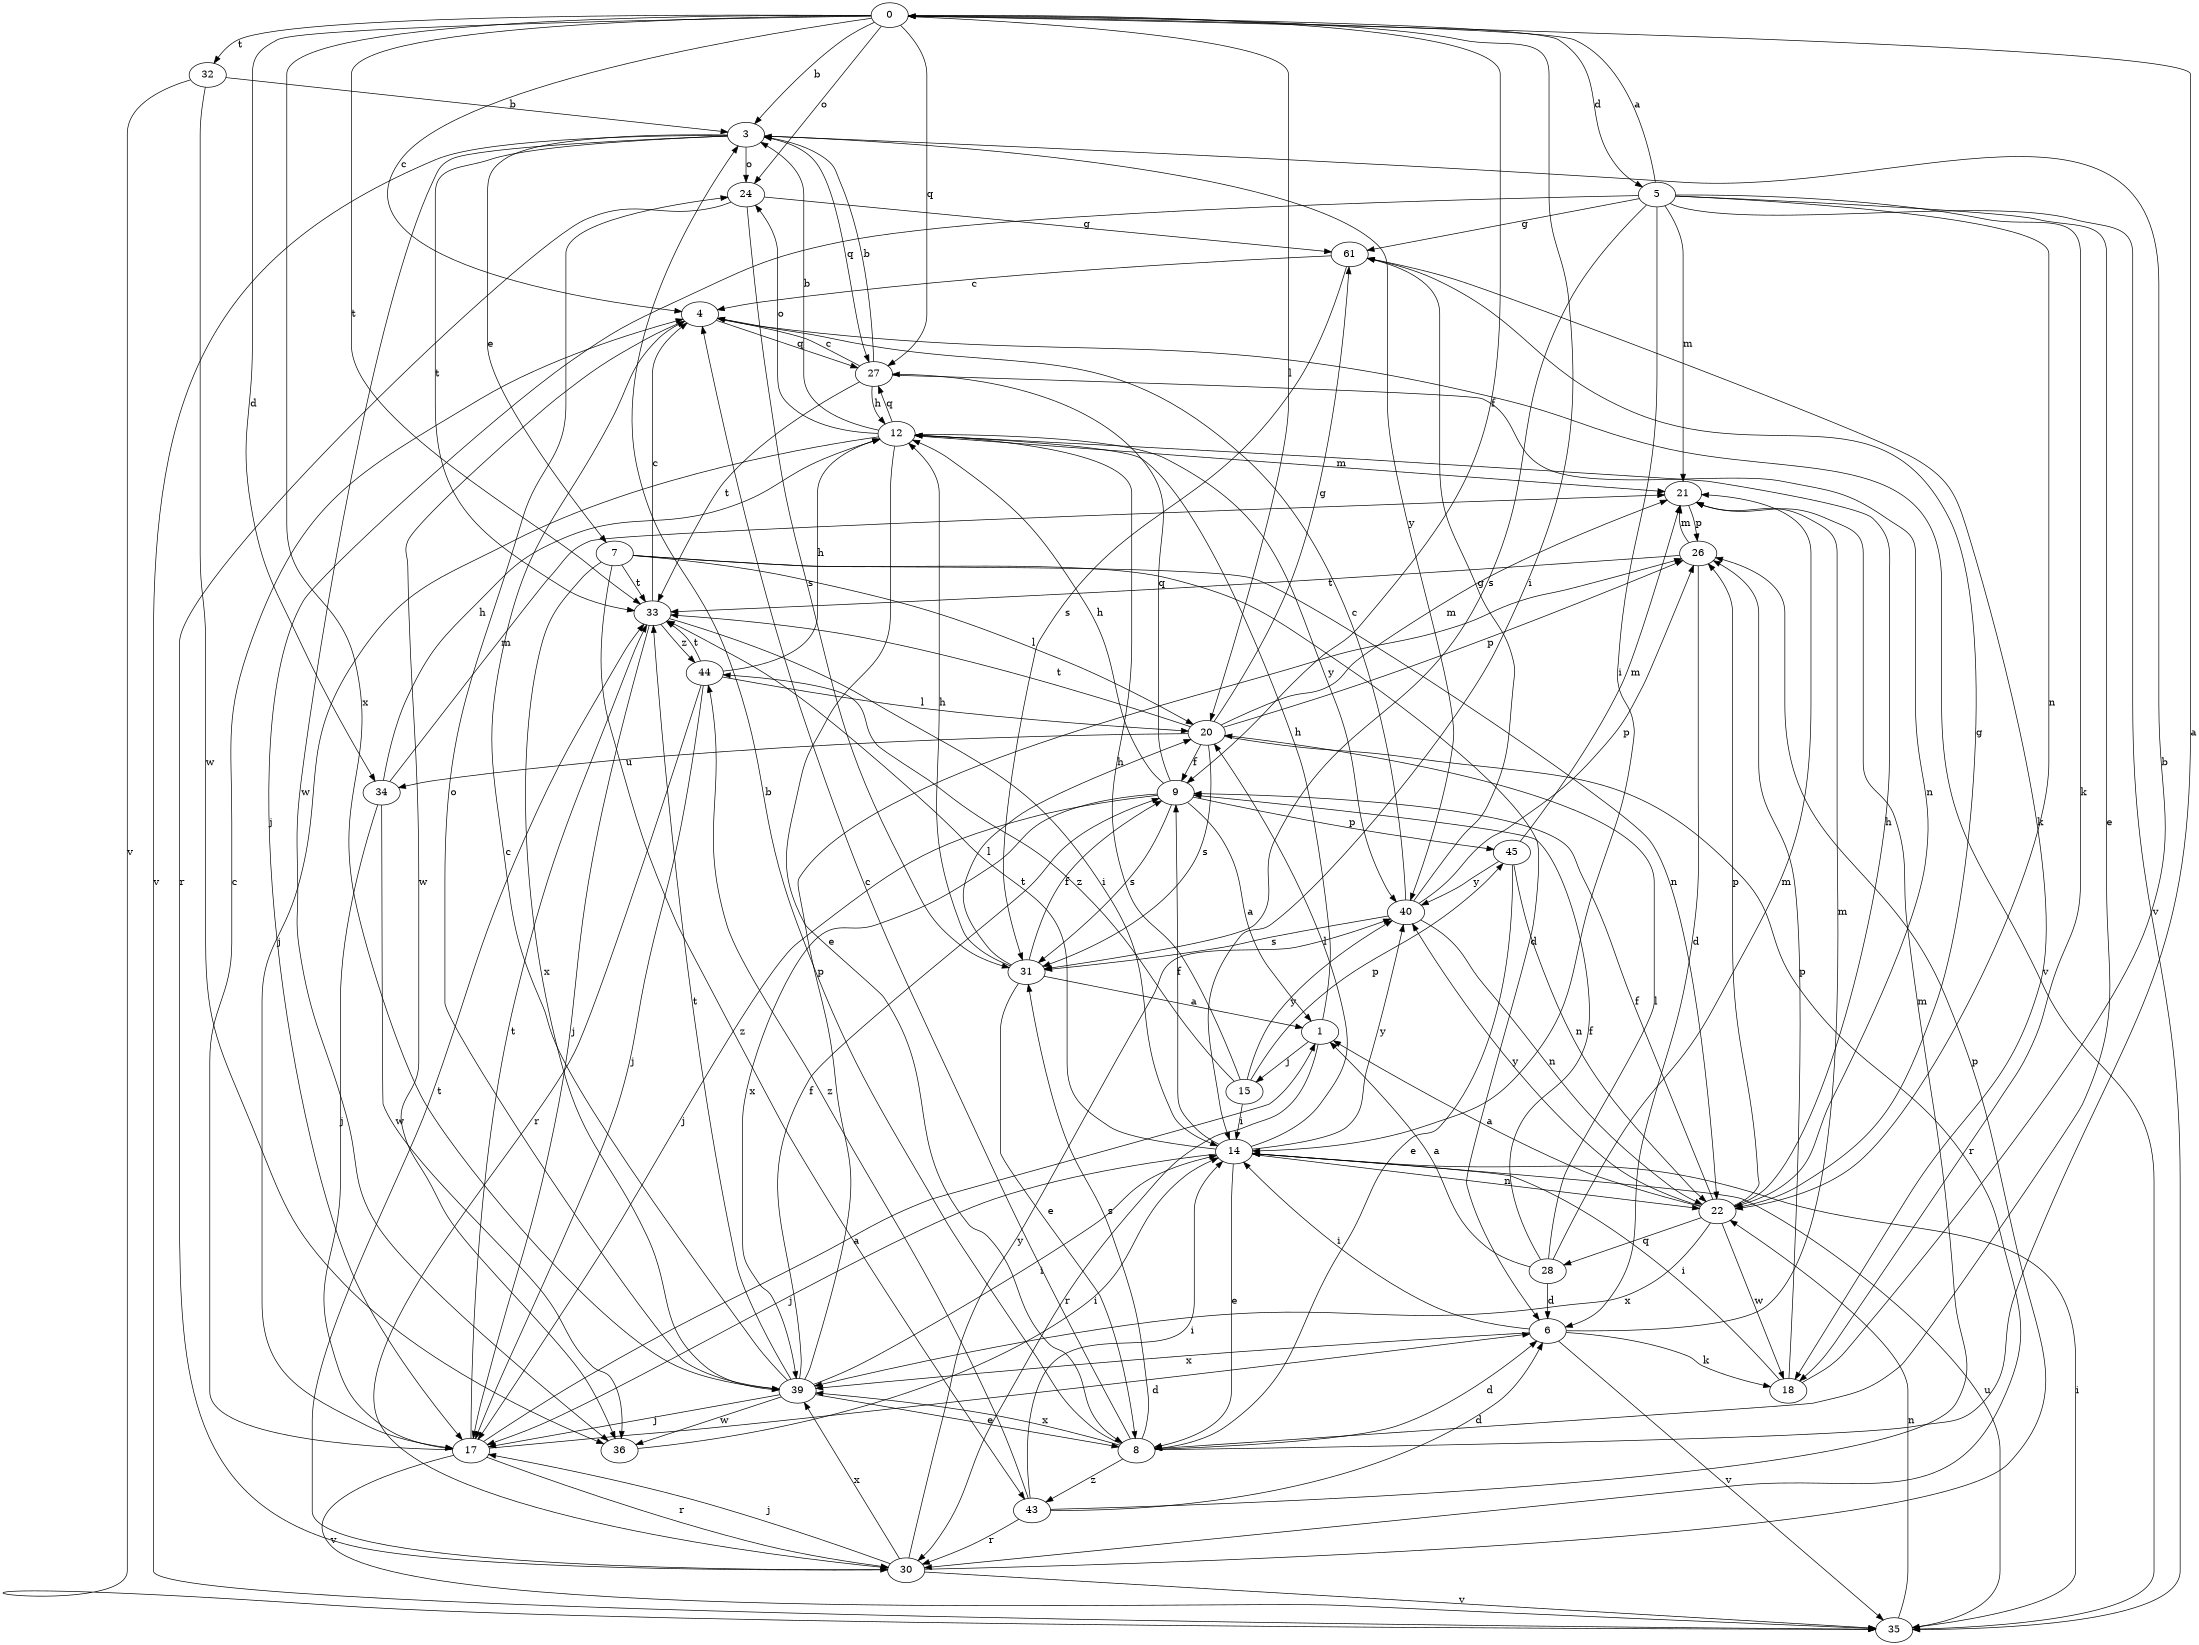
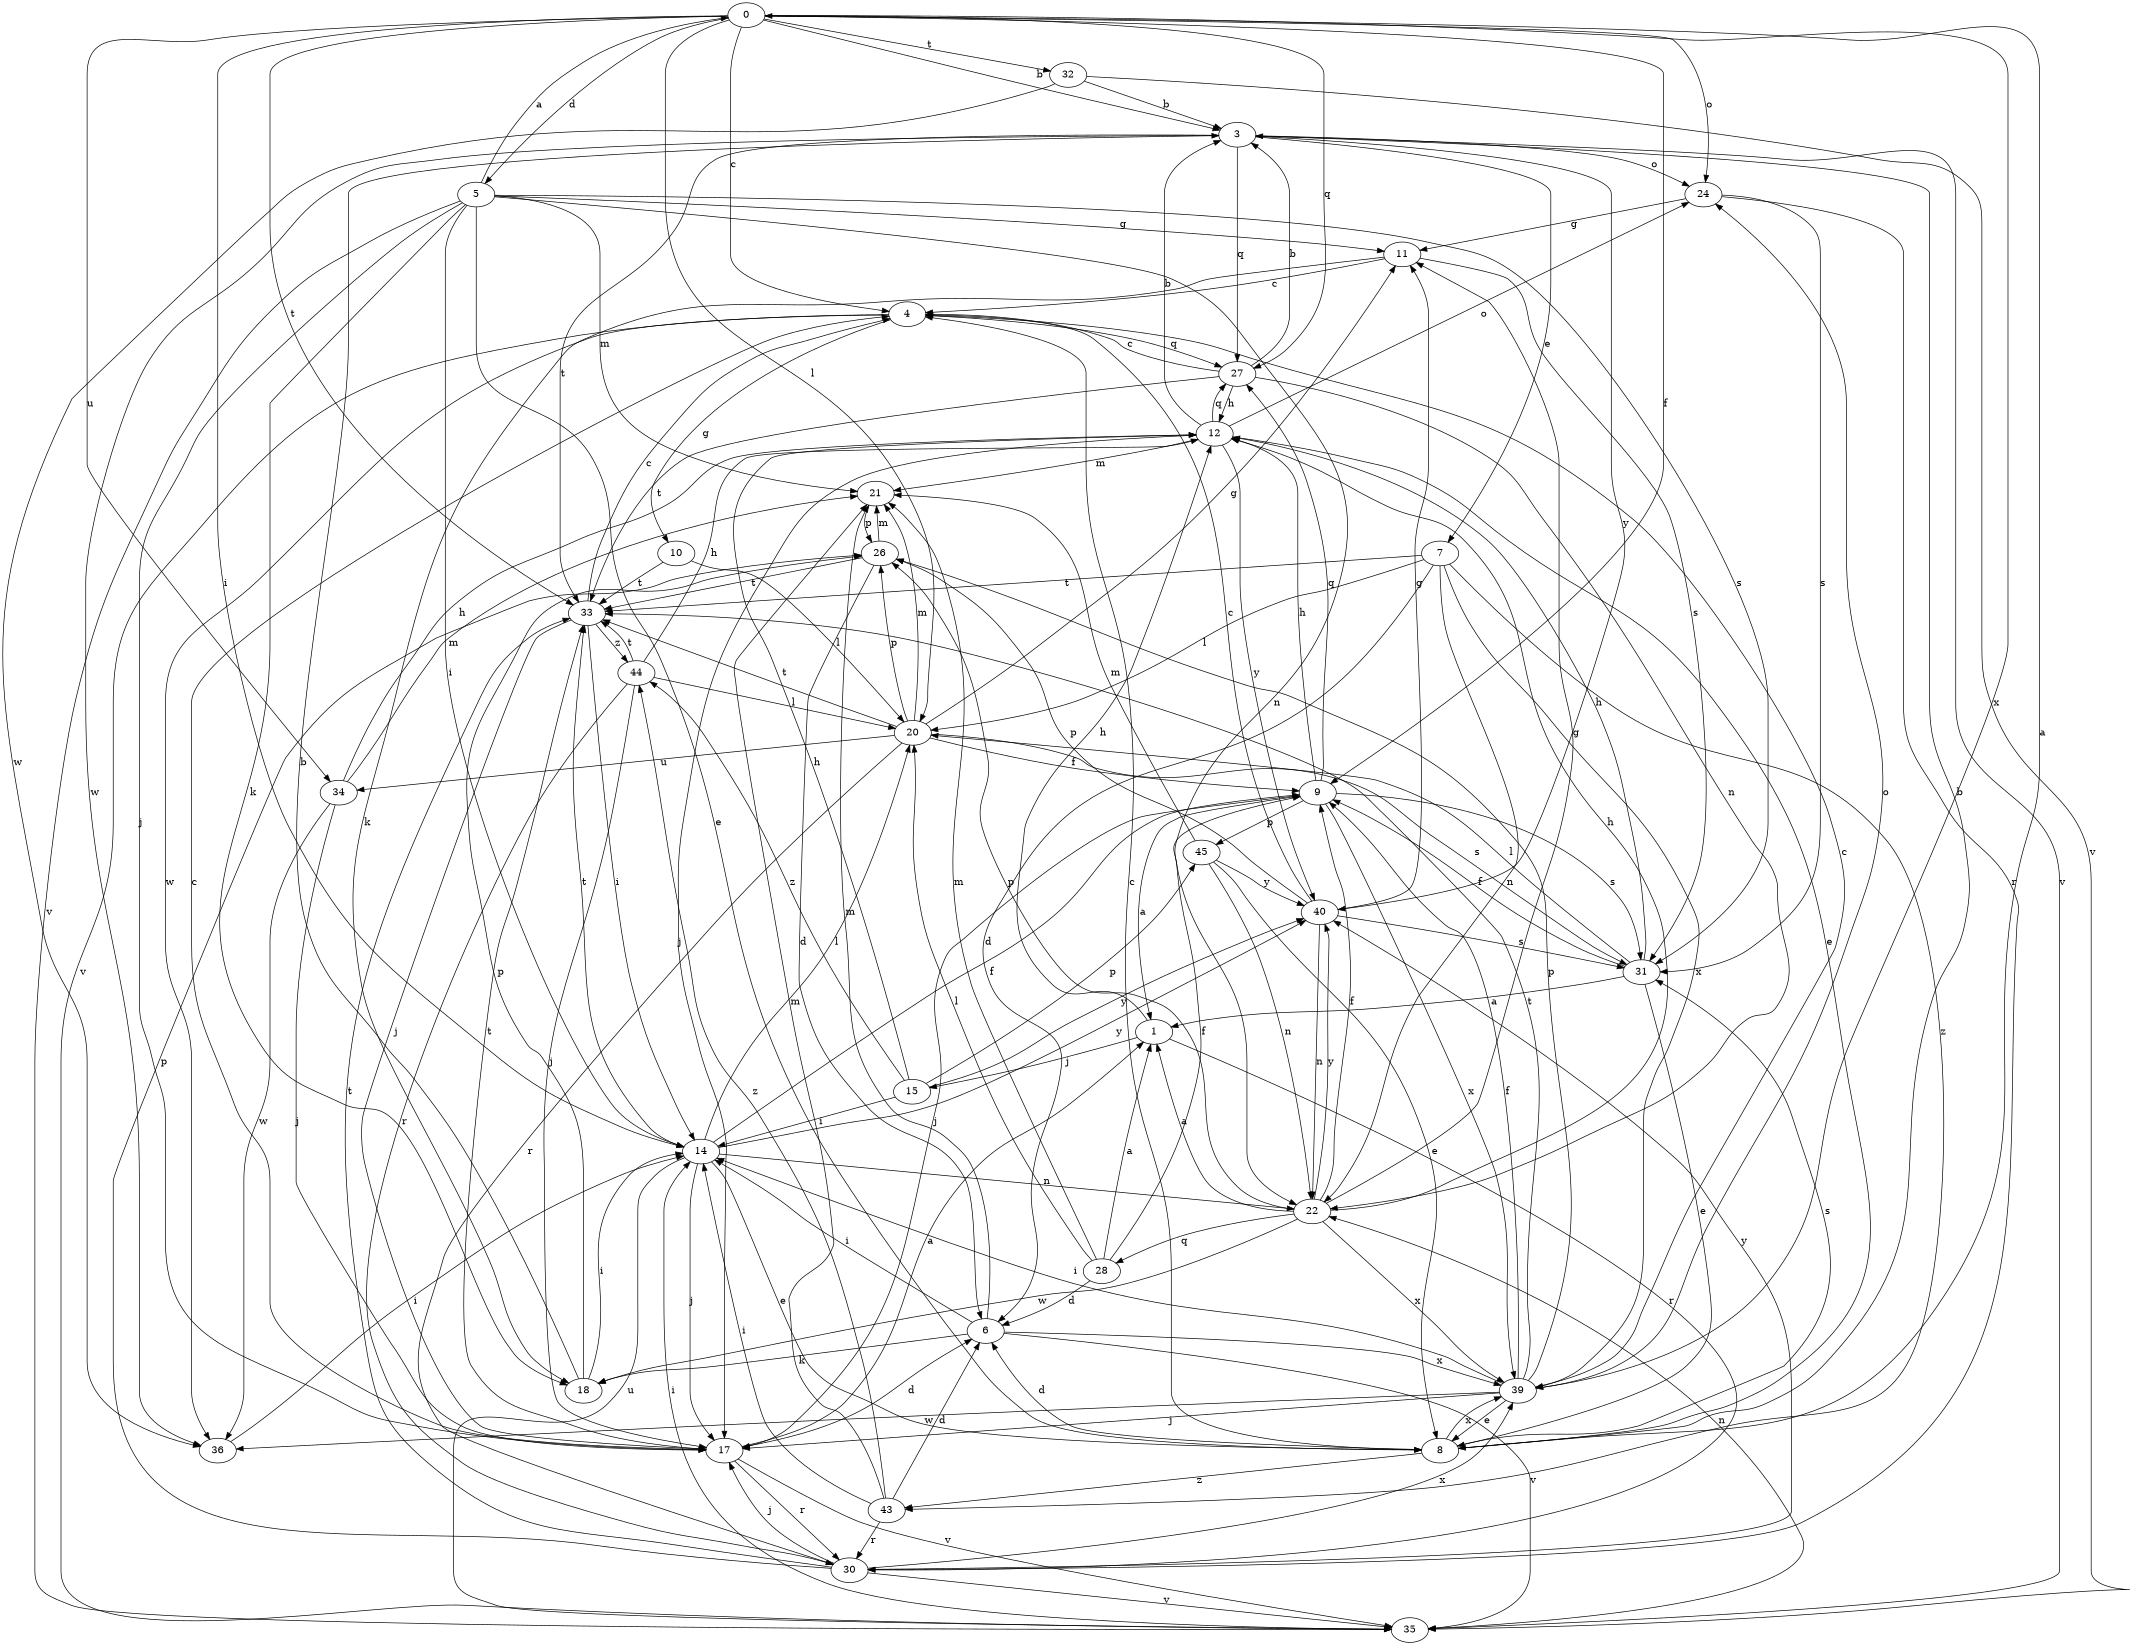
(1350, 254) -> (1402, 254)
(254, 404) -> (91, 404)
none -> (676, 553)
